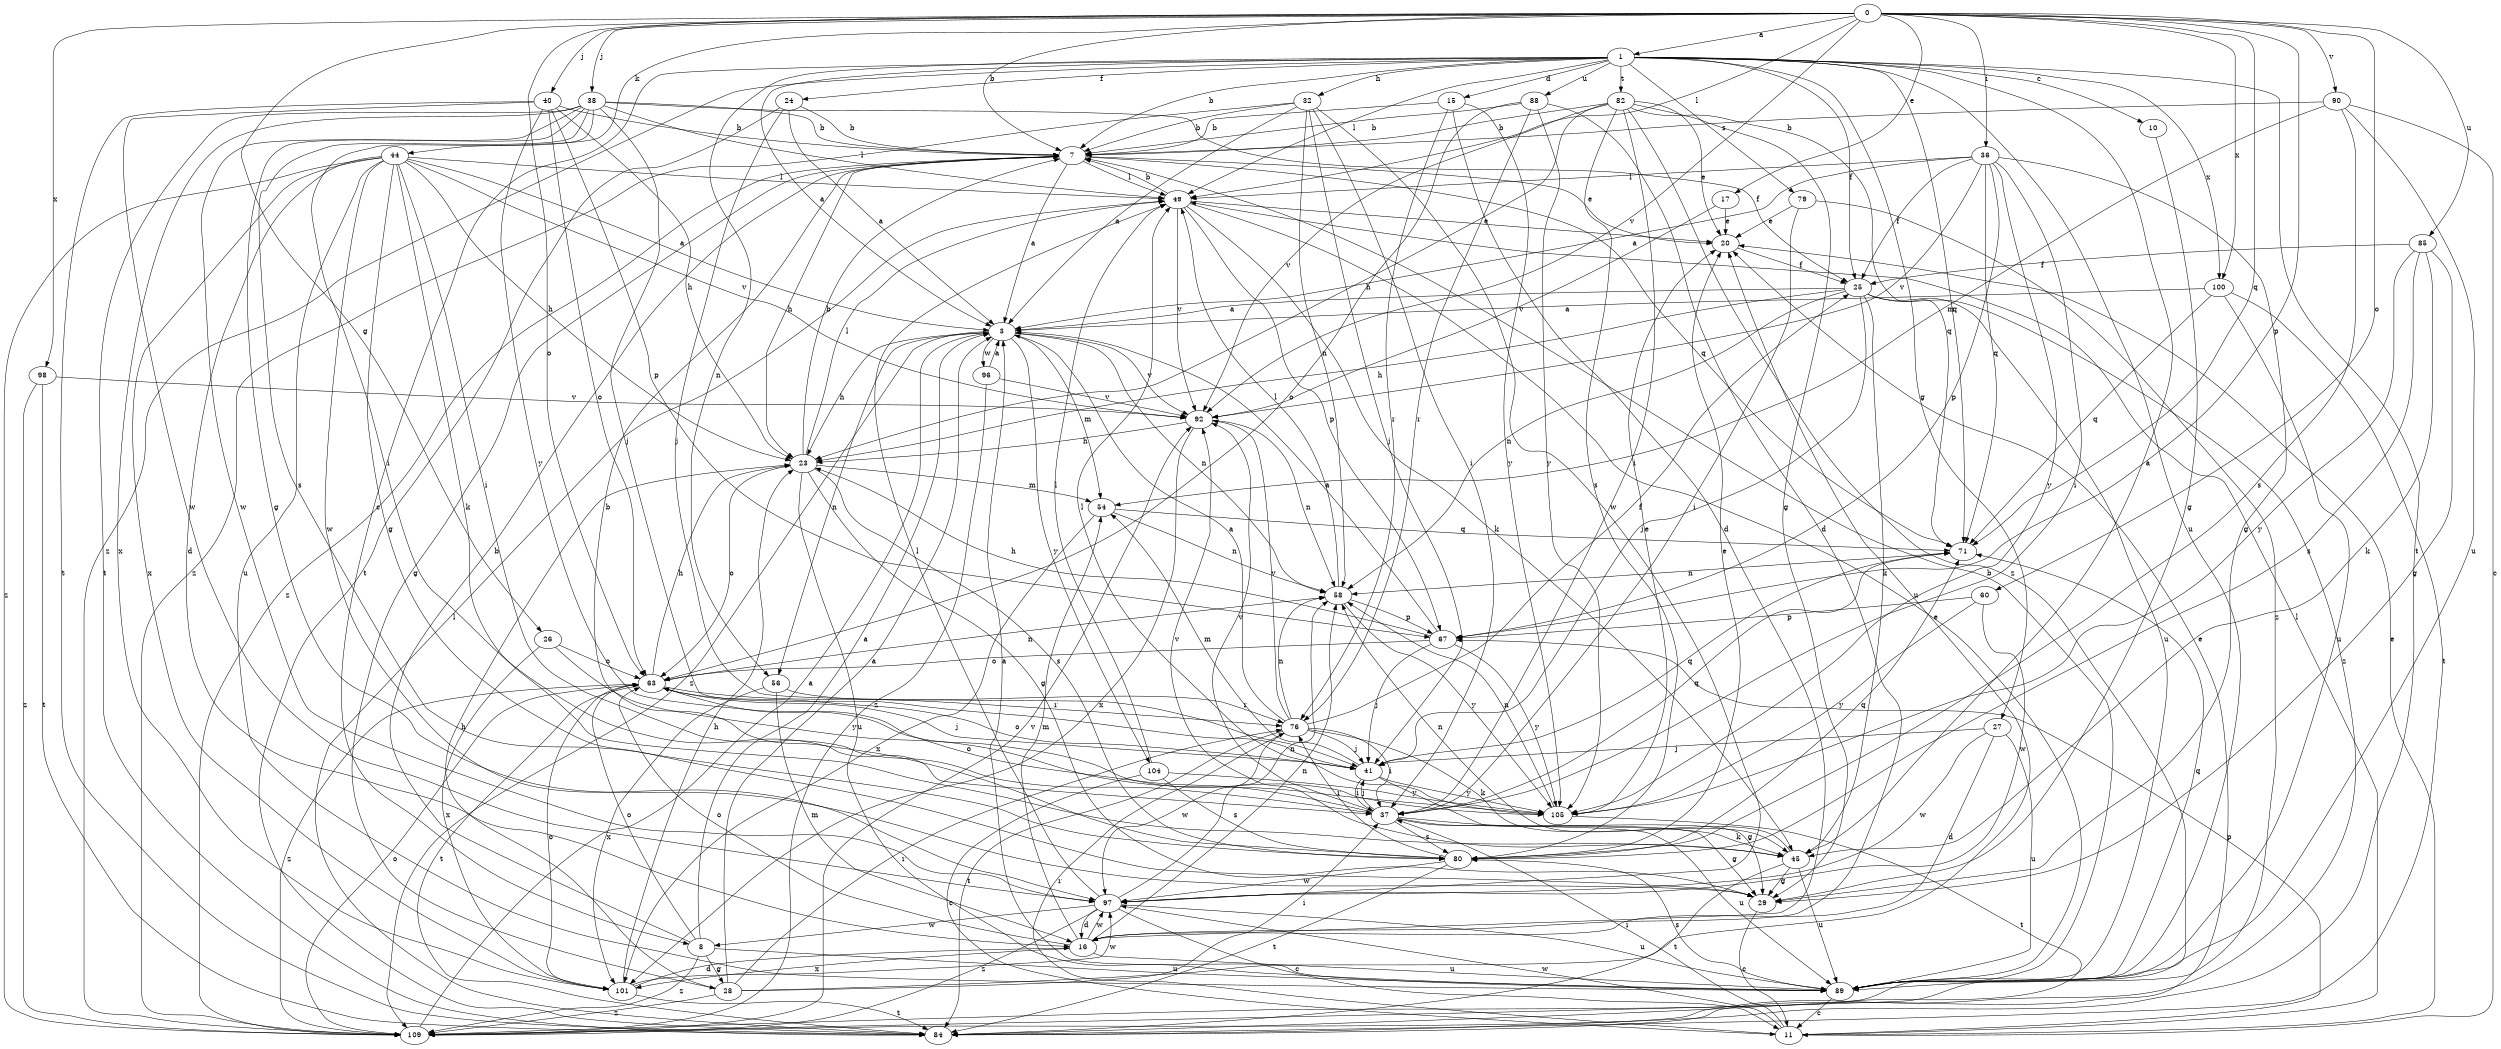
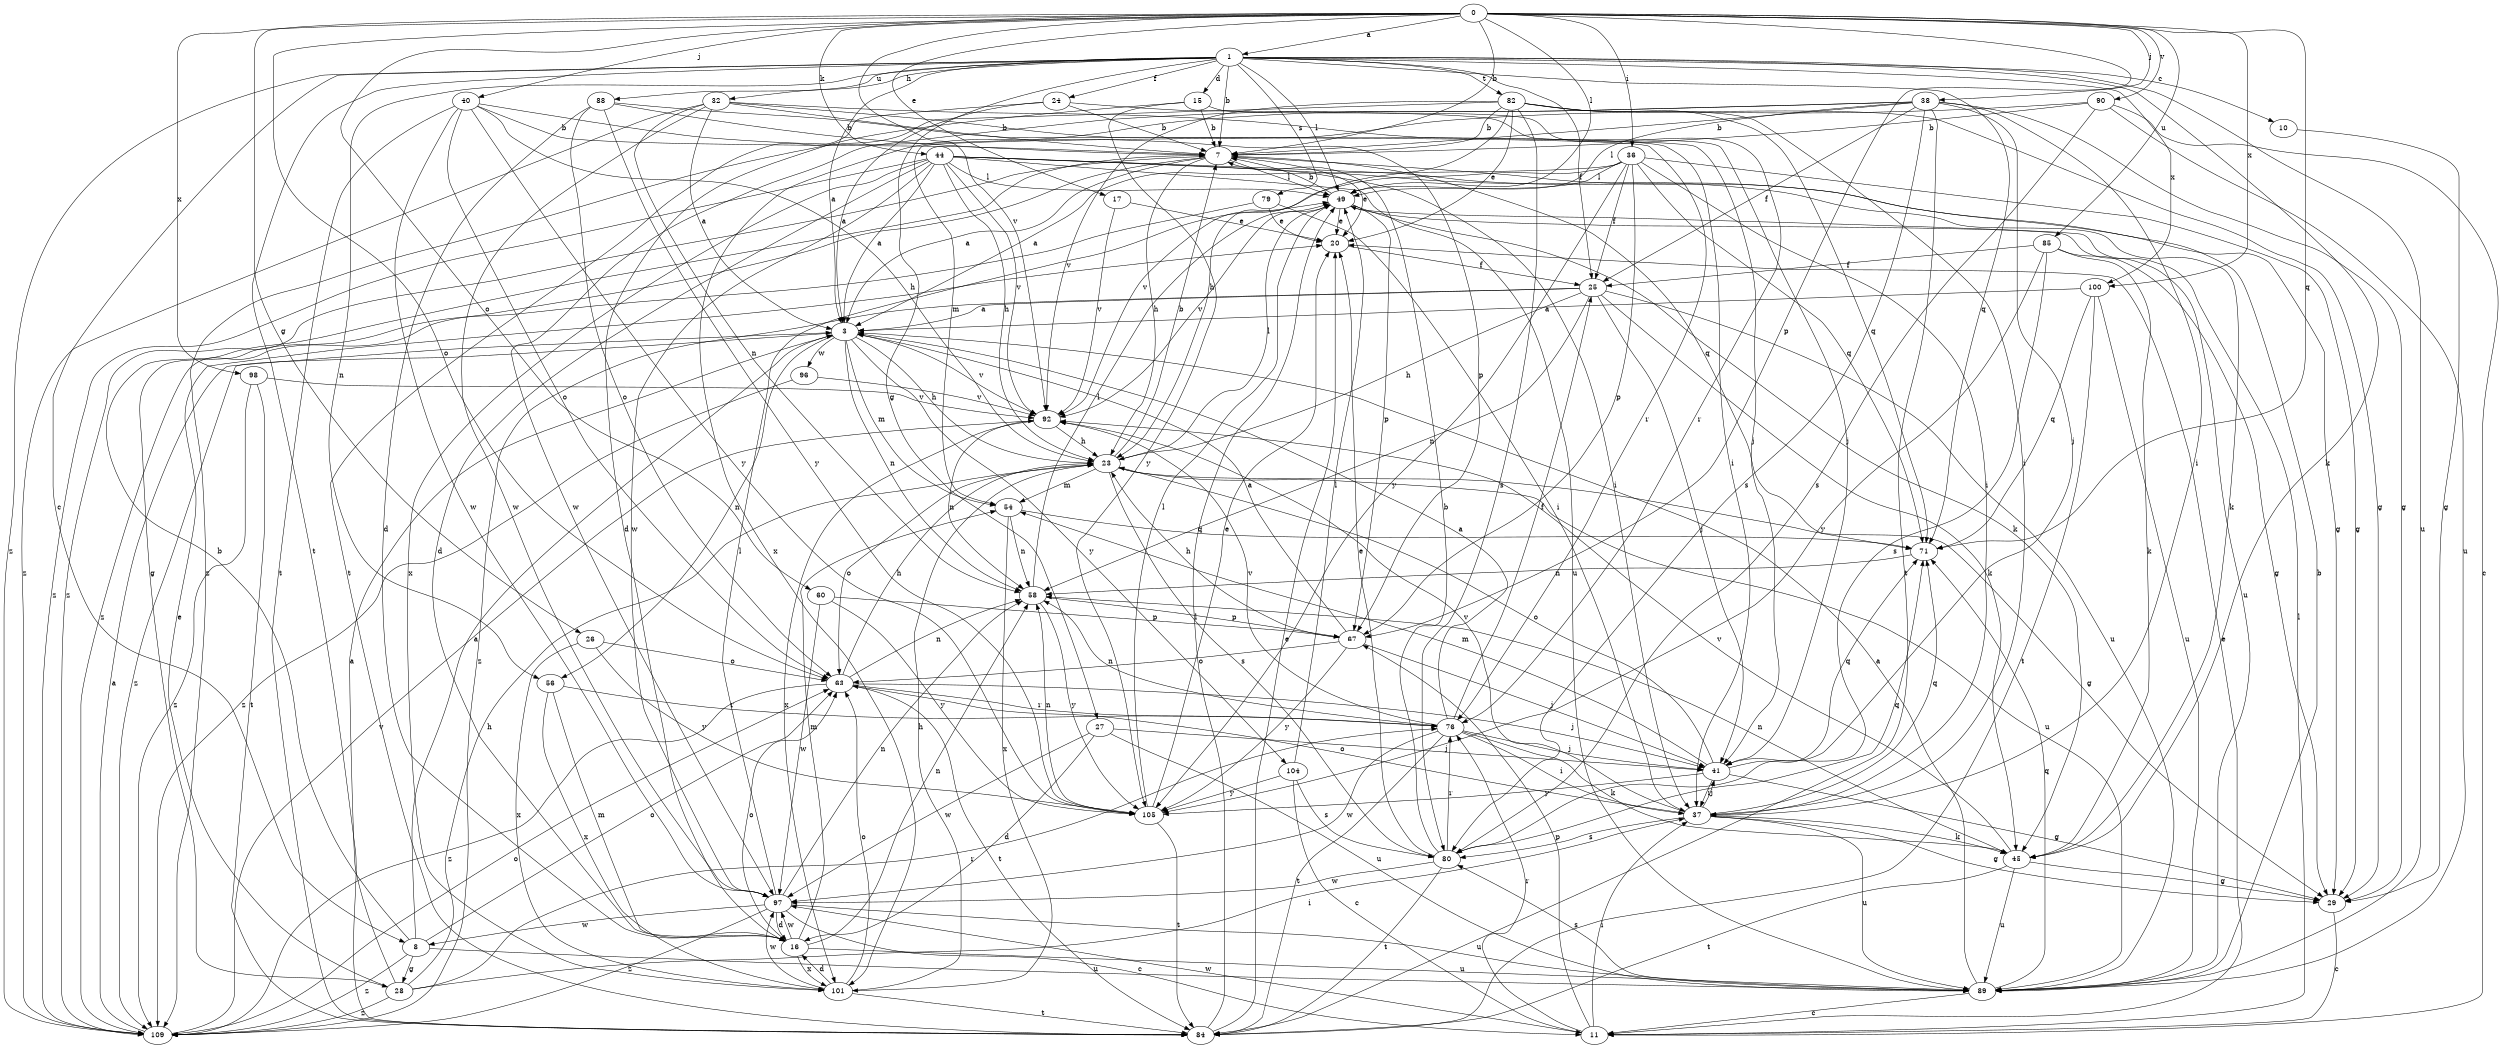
(993, 356) -> none
(2148, 464) -> (2328, 464)
(1011, 736) -> (1460, 580)
